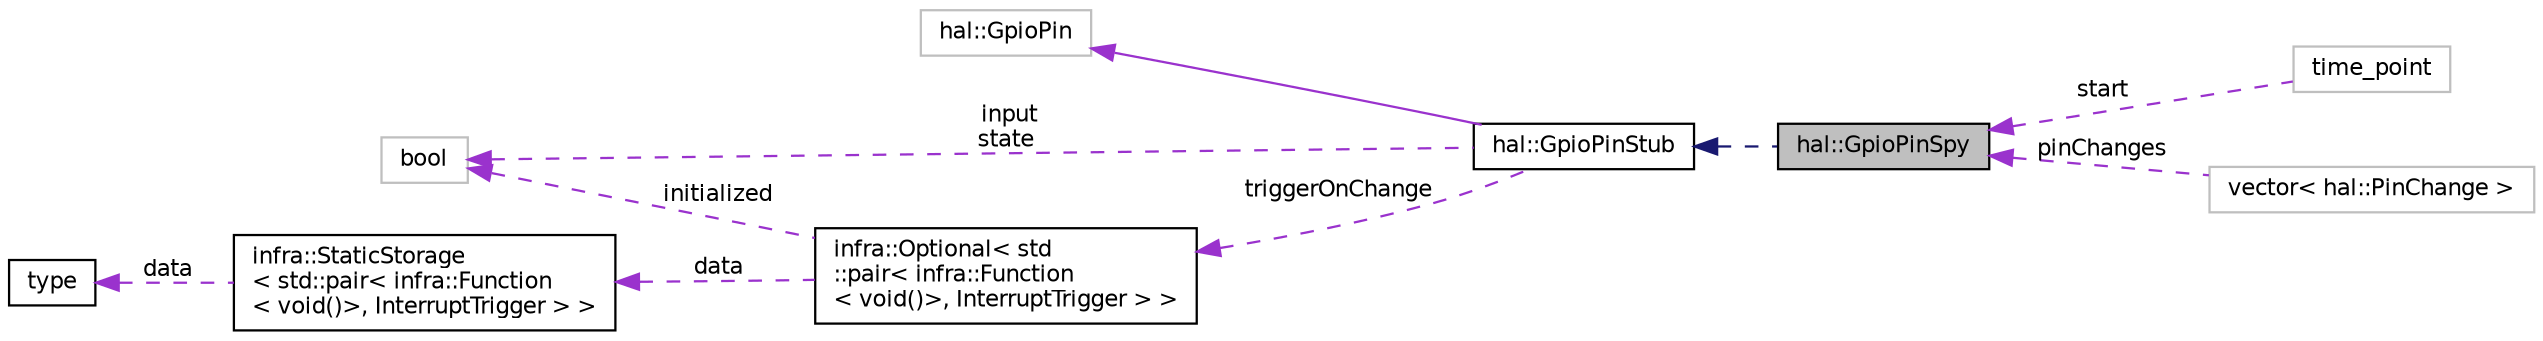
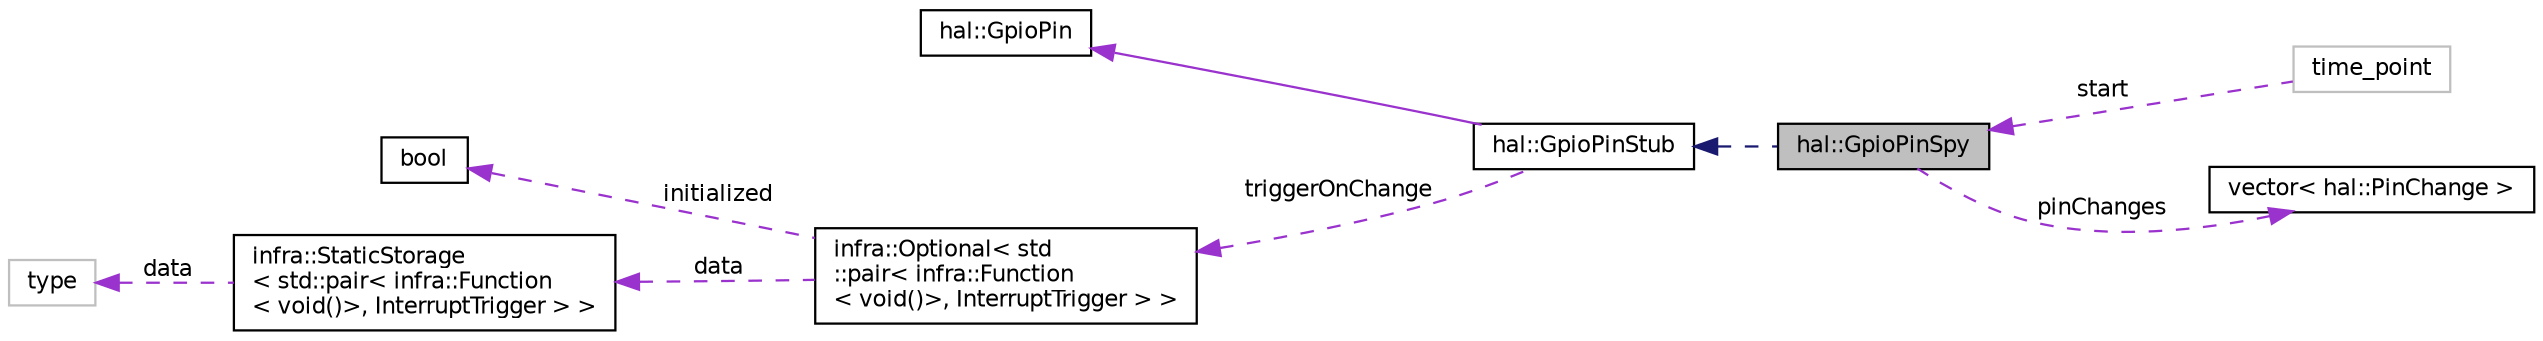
(1006, 33) -> (1006, 33)
(982, 154) -> none
(425, 160) -> (425, 160)
(2111, 167) -> (2088, 230)
(2372, 190) -> (2372, 190)
(52, 283) -> (52, 283)
